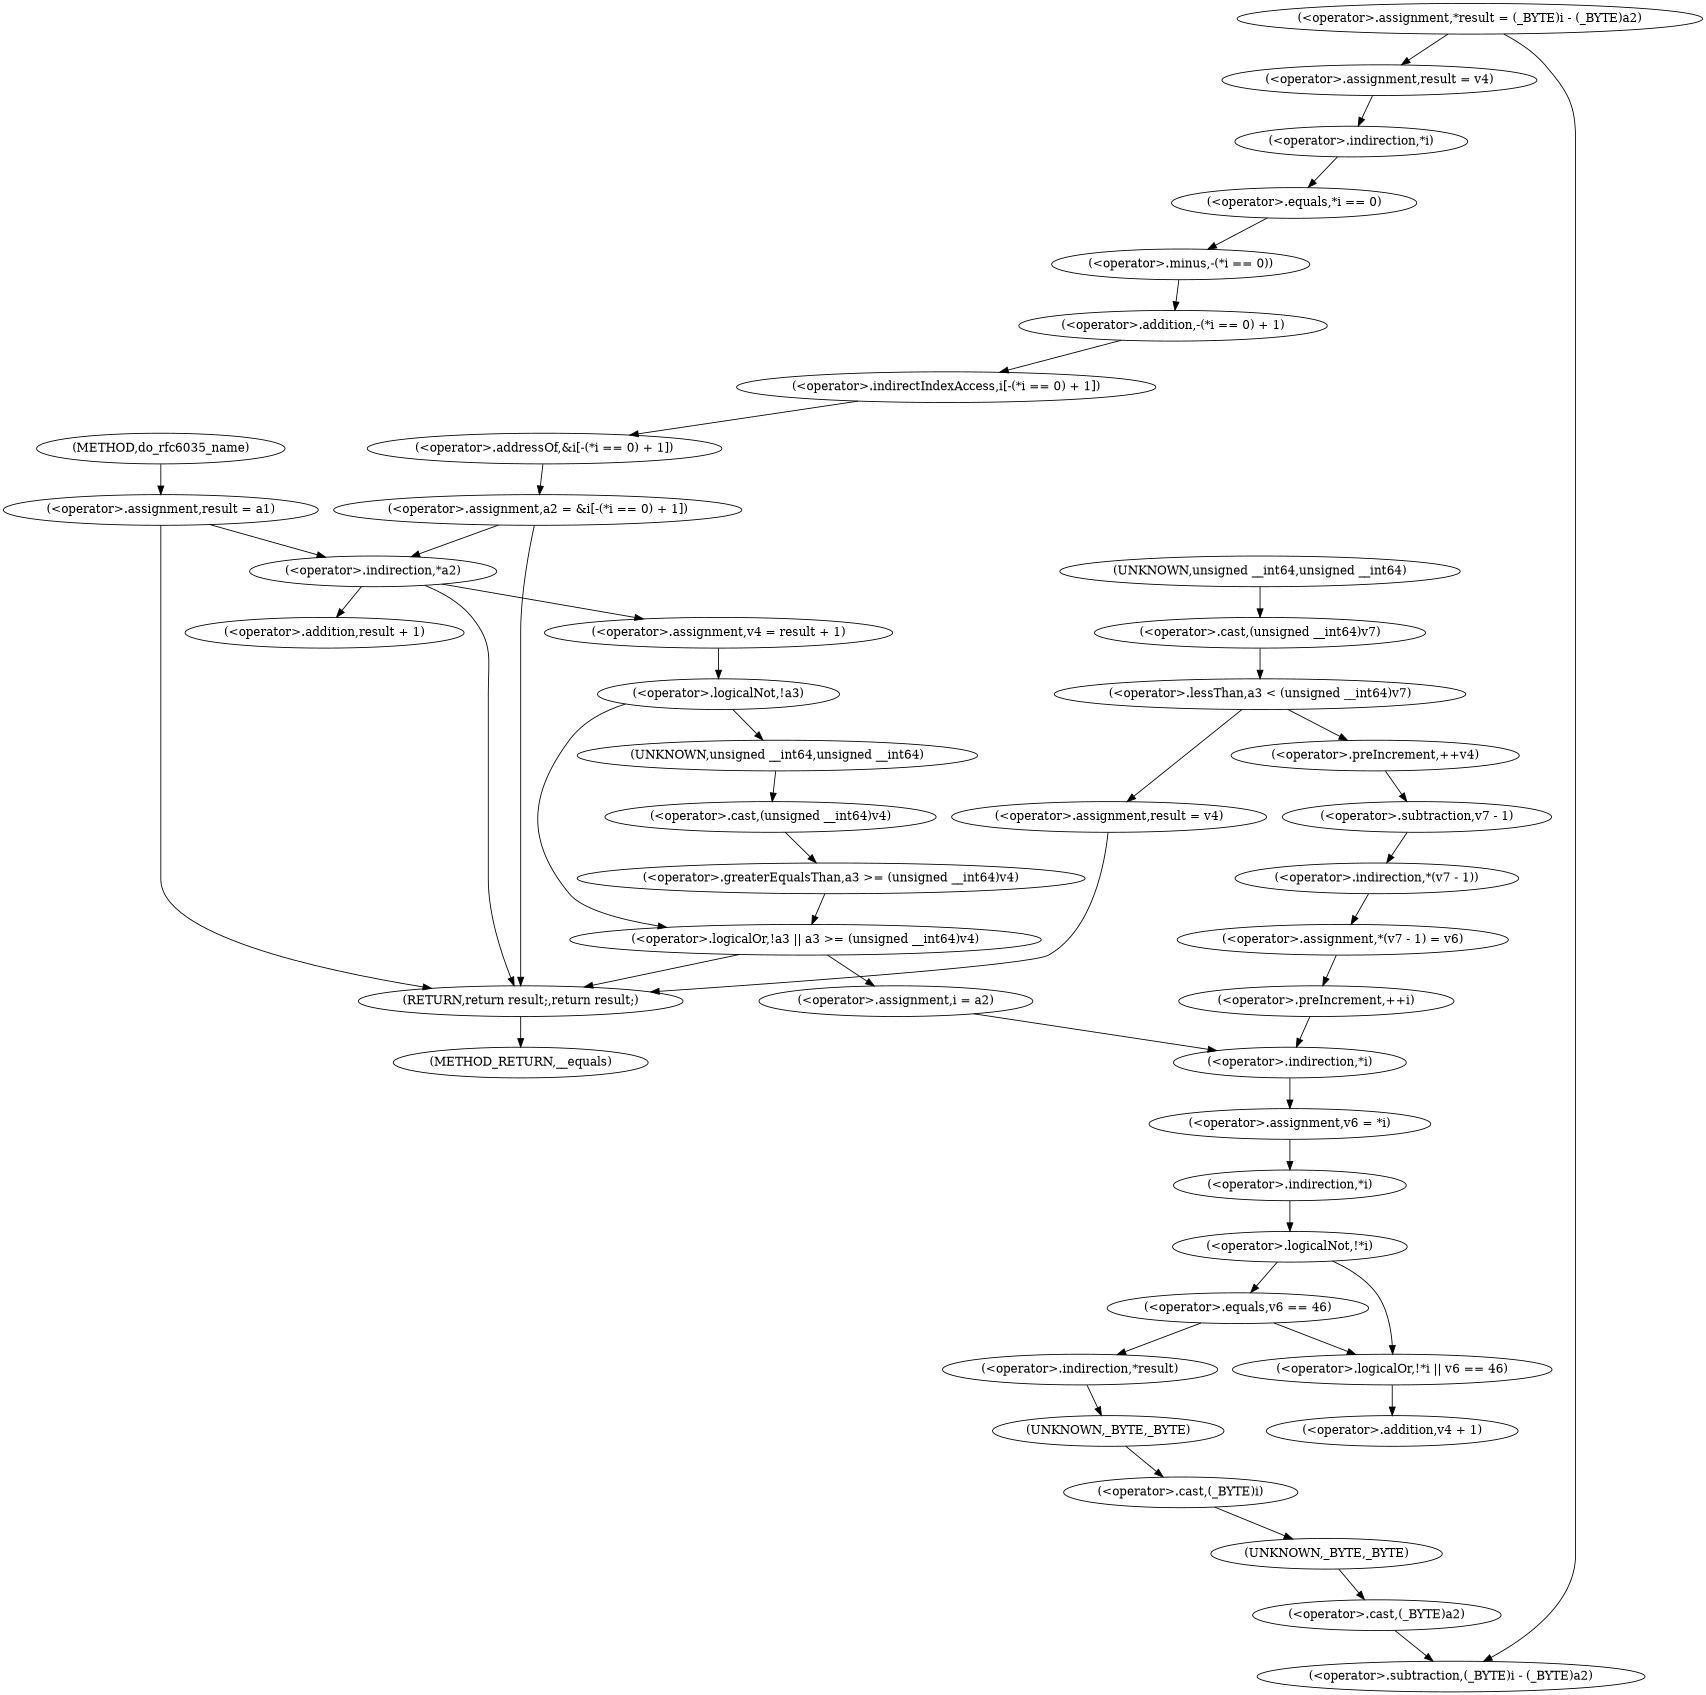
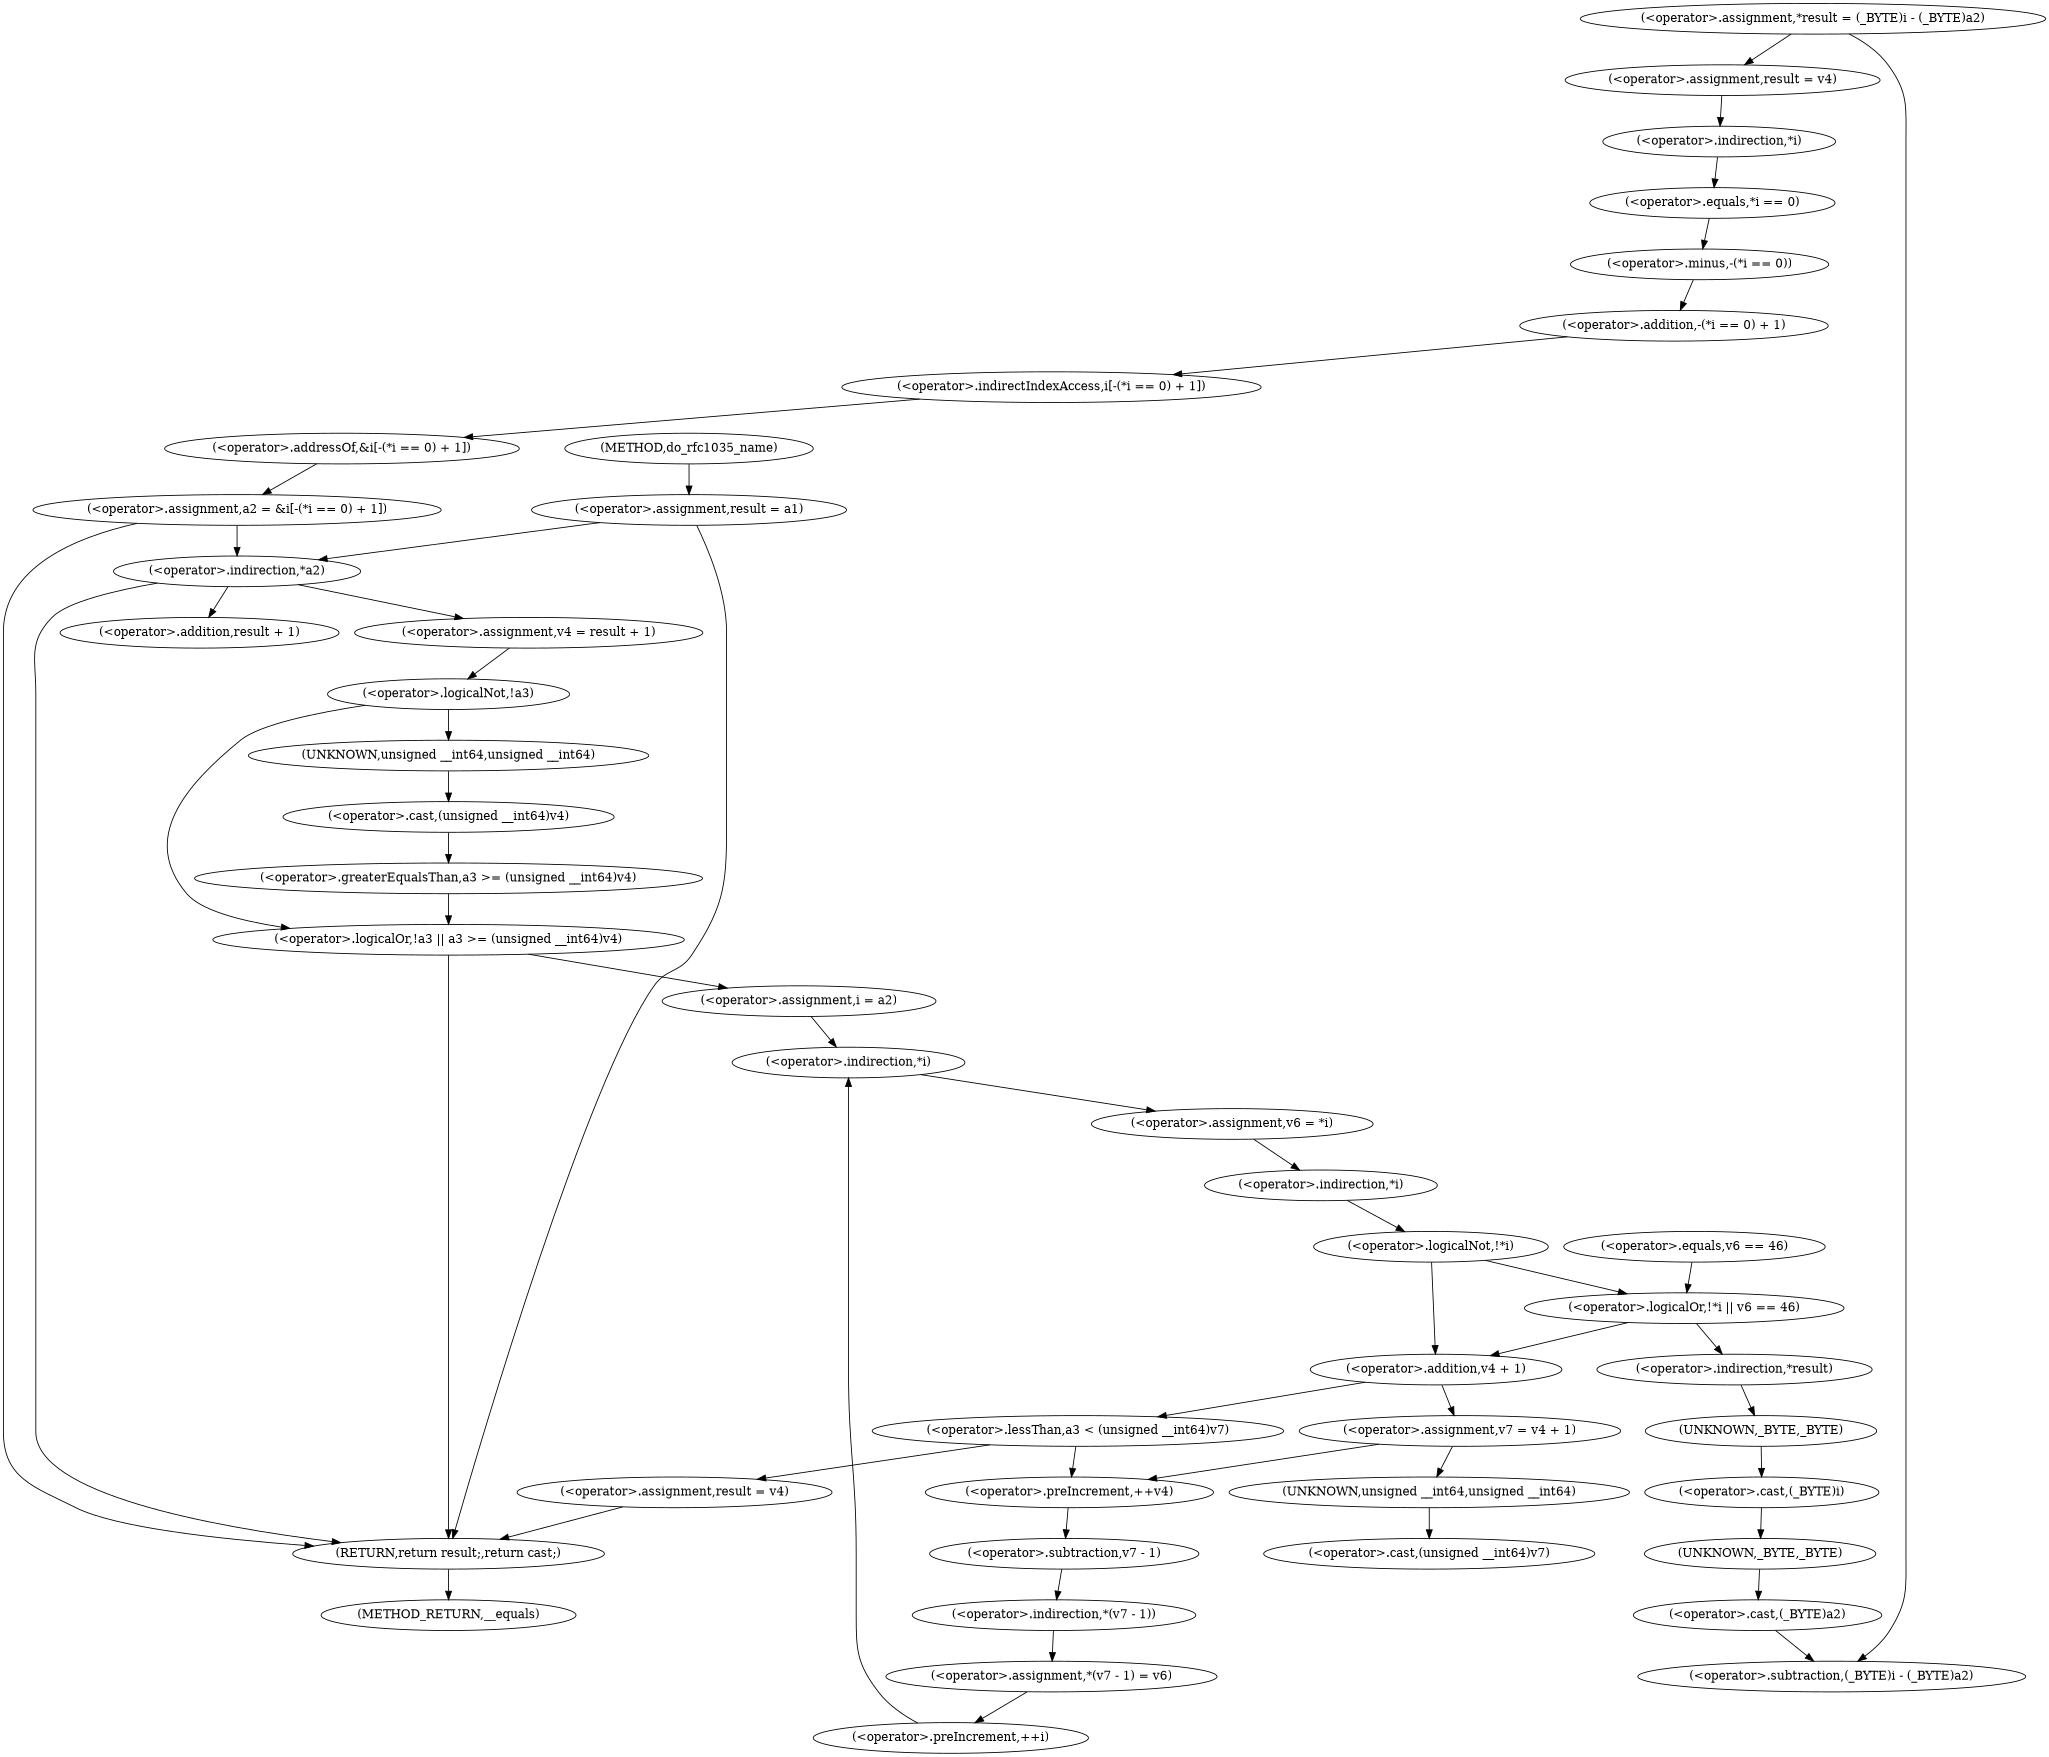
(161, 449) -> (689, 449)
(1260, 659) -> (1266, 1399)
(521, 1001) -> (449, 1554)
(1267, 1274) -> (1433, 1304)
(1163, 1337) -> (1707, 1336)
none -> (1460, 1431)
